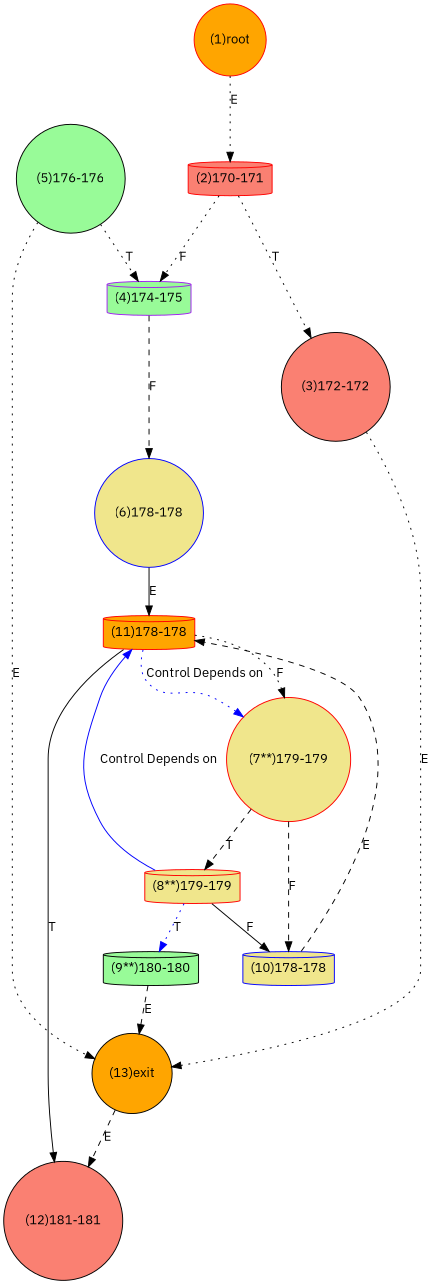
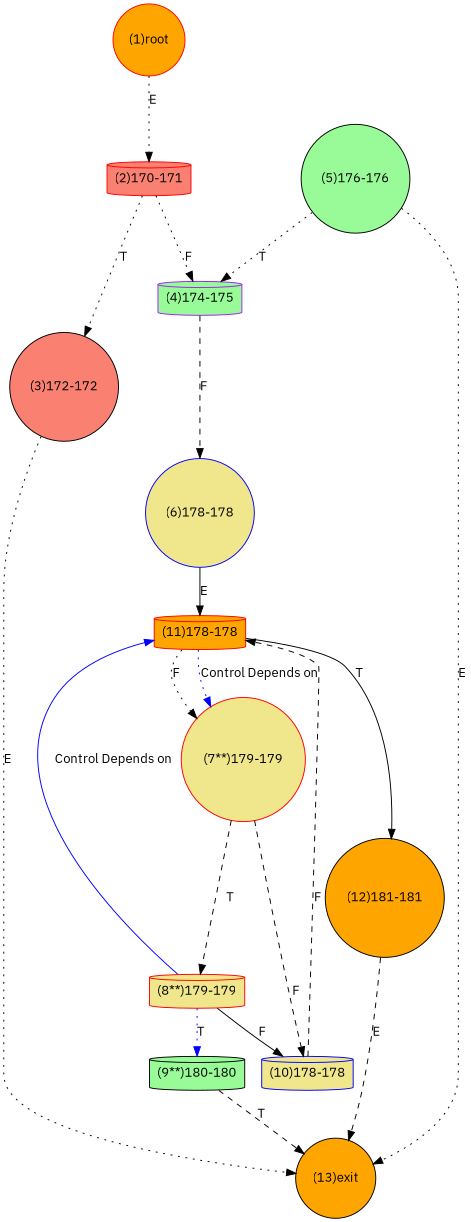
(366, 845) -> (318, 898)
(149, 1010) -> (262, 1114)
(104, 1134) -> (370, 1045)
(63, 1221) -> (385, 898)
